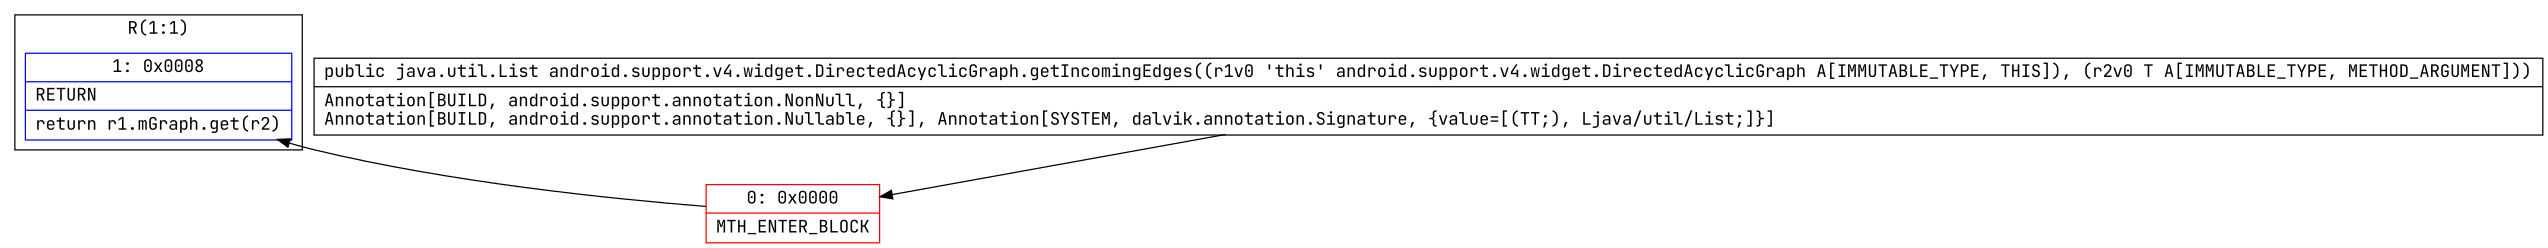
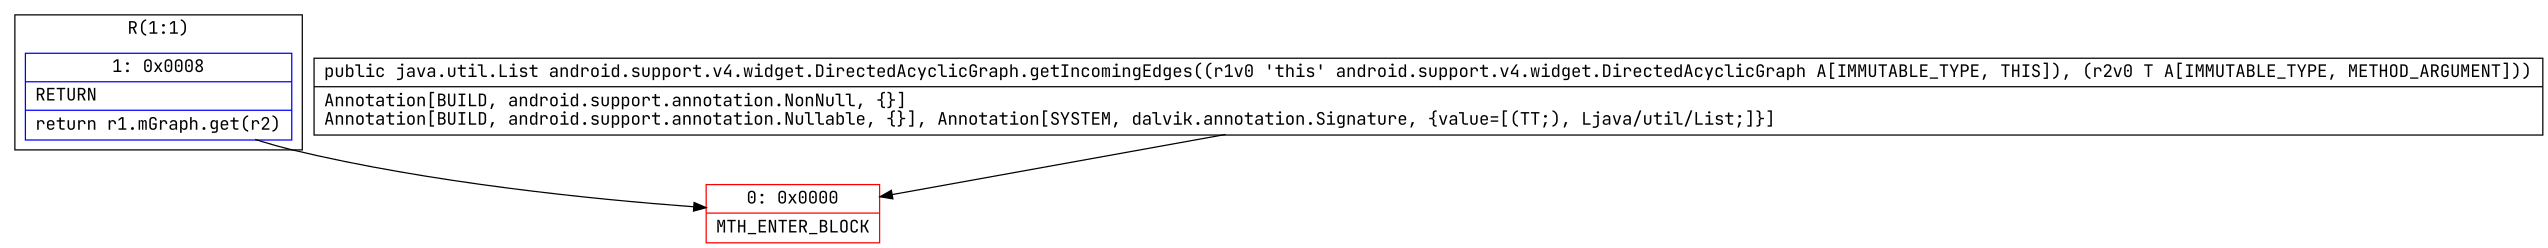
(496, 183) -> (473, 183)
